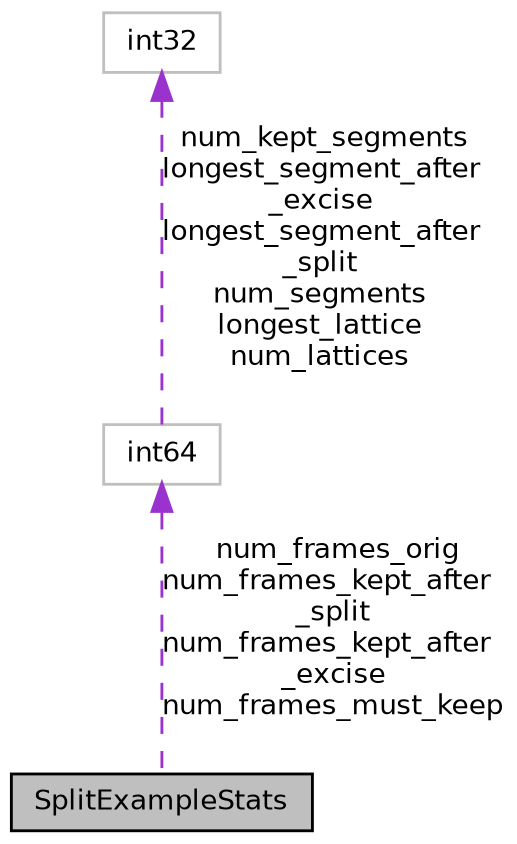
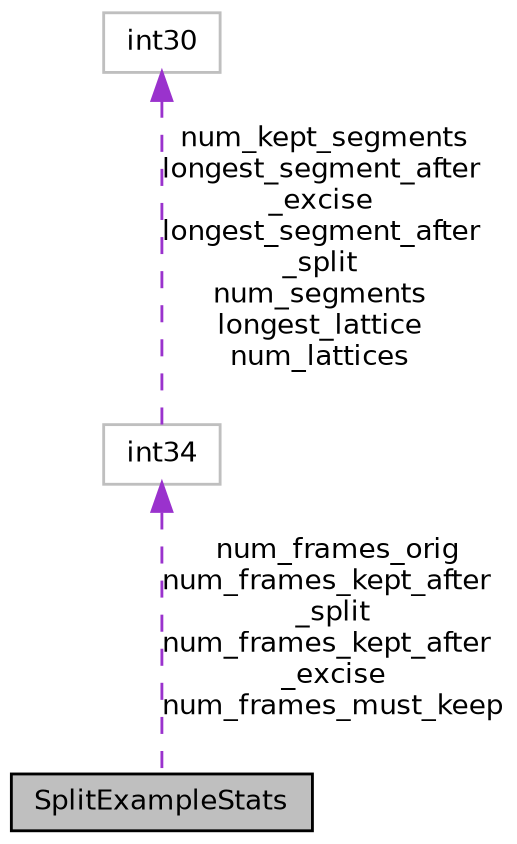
(162, 43) -> (162, 43)
(162, 454) -> (162, 454)
